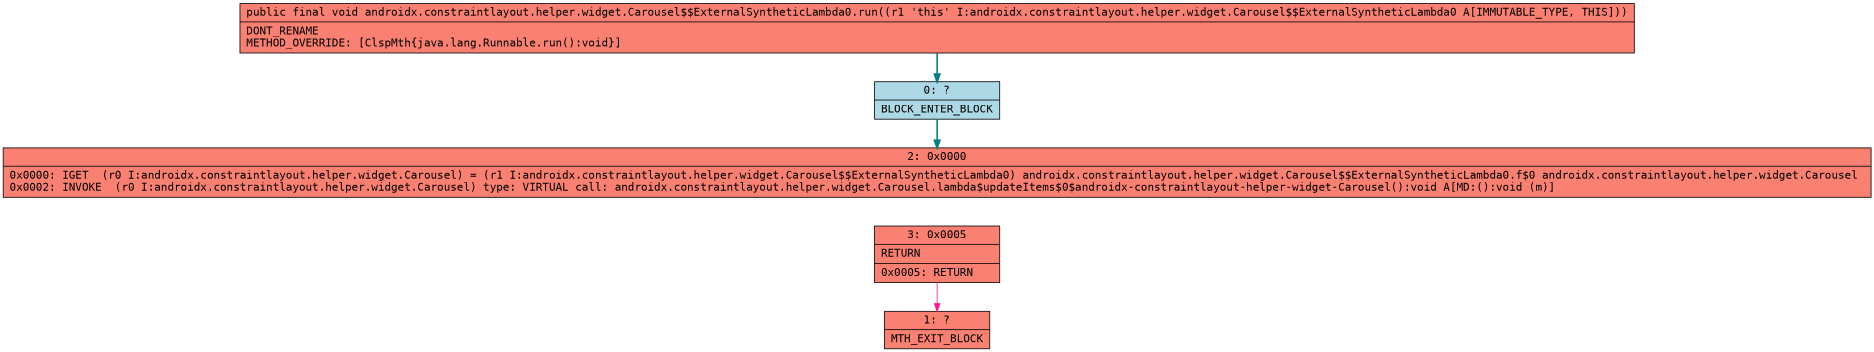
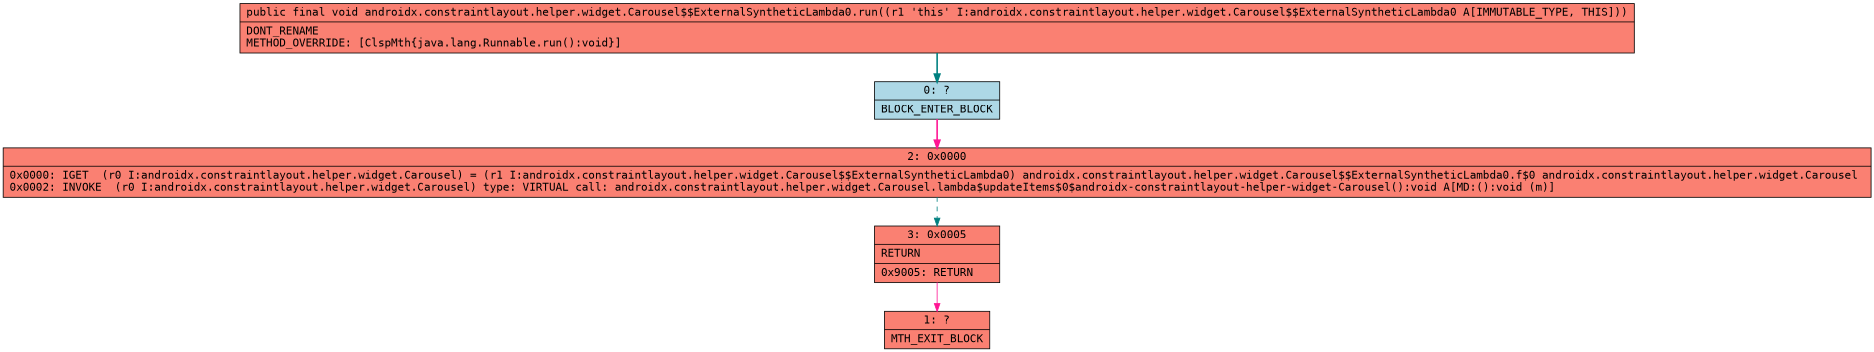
(937, 130) -> (937, 130)
none -> (937, 207)
(937, 273) -> (937, 273)
